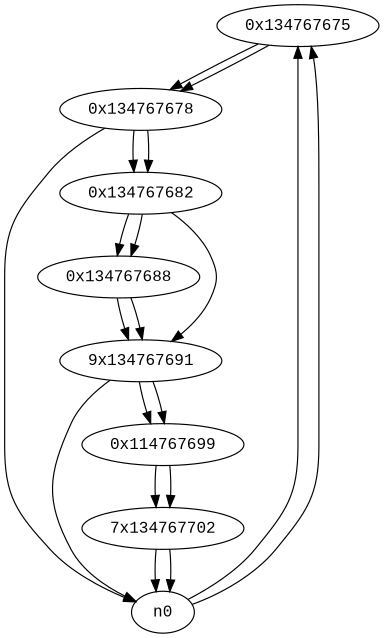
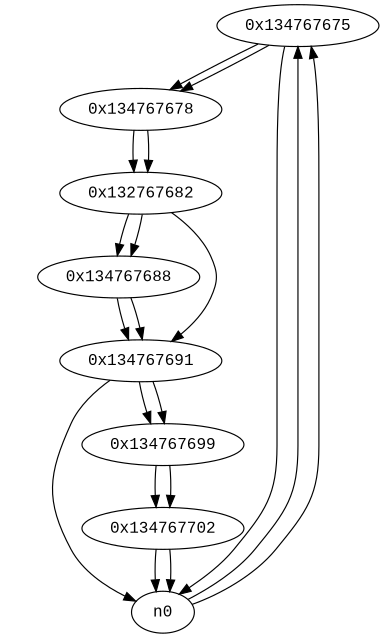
(141, 193) -> (141, 193)
(141, 361) -> (141, 361)
(5, 370) -> (277, 333)
(163, 445) -> (163, 445)
(163, 528) -> (163, 528)
